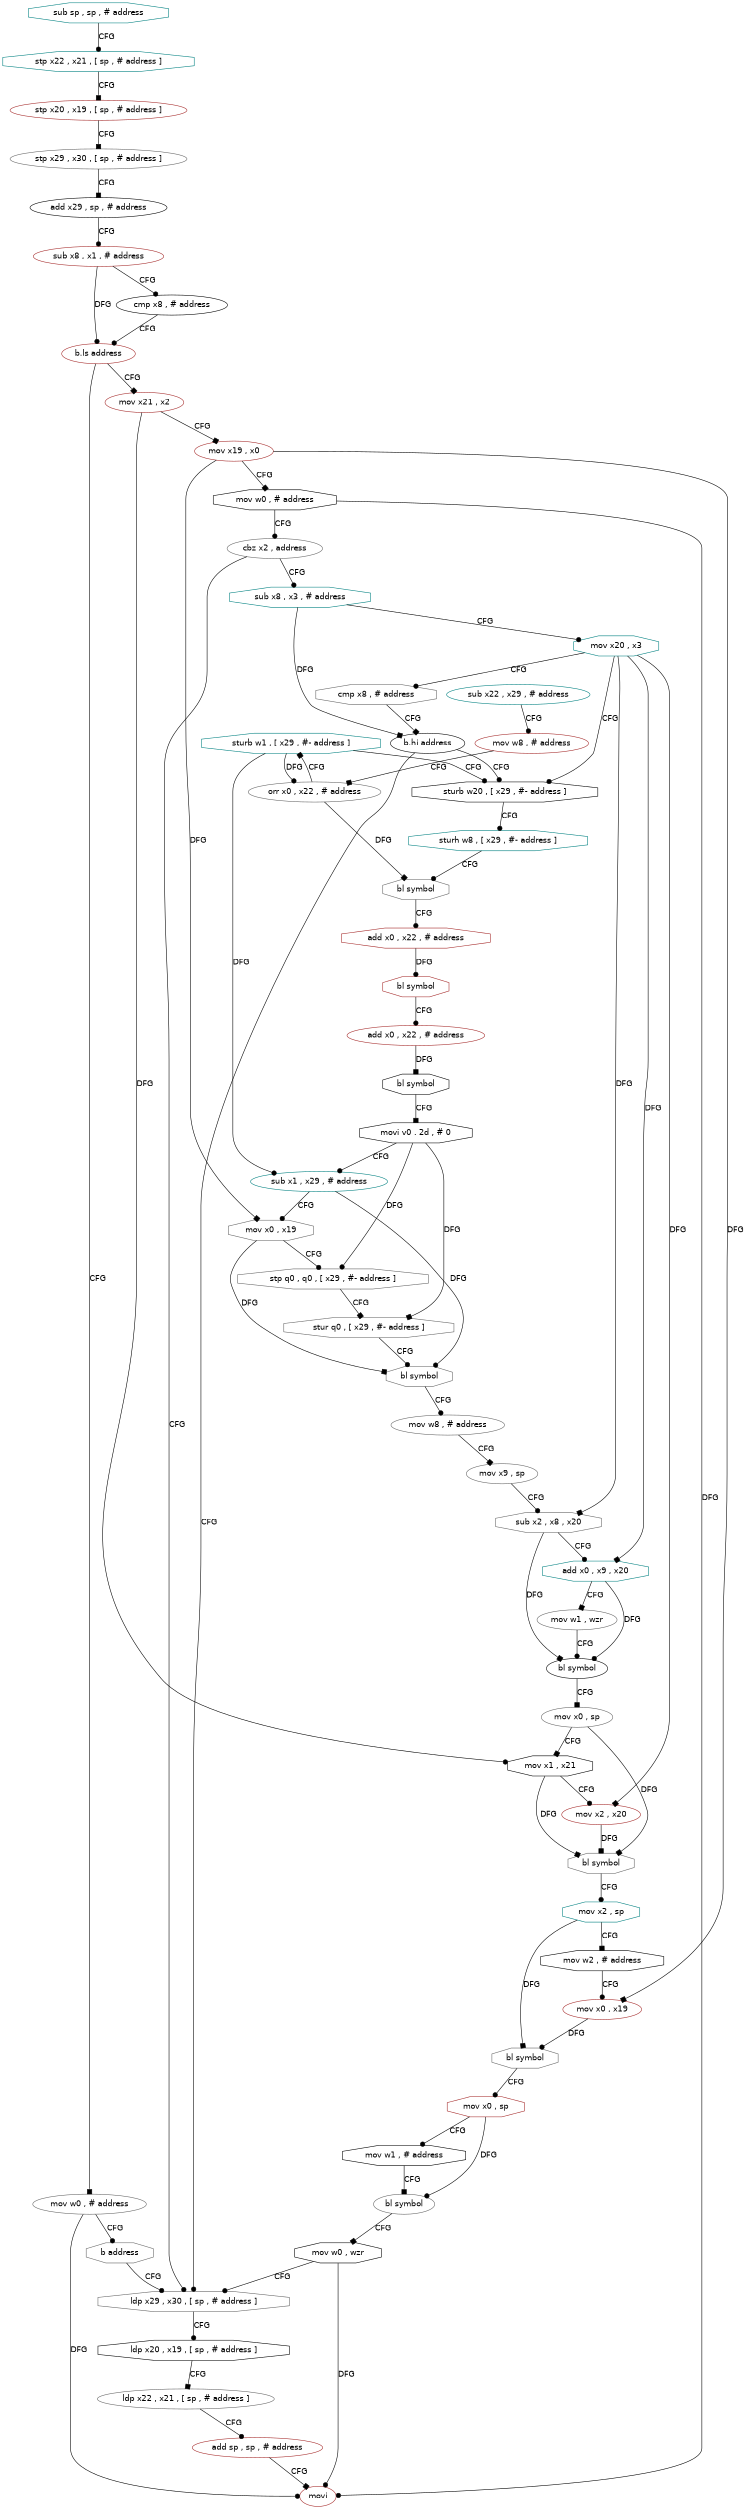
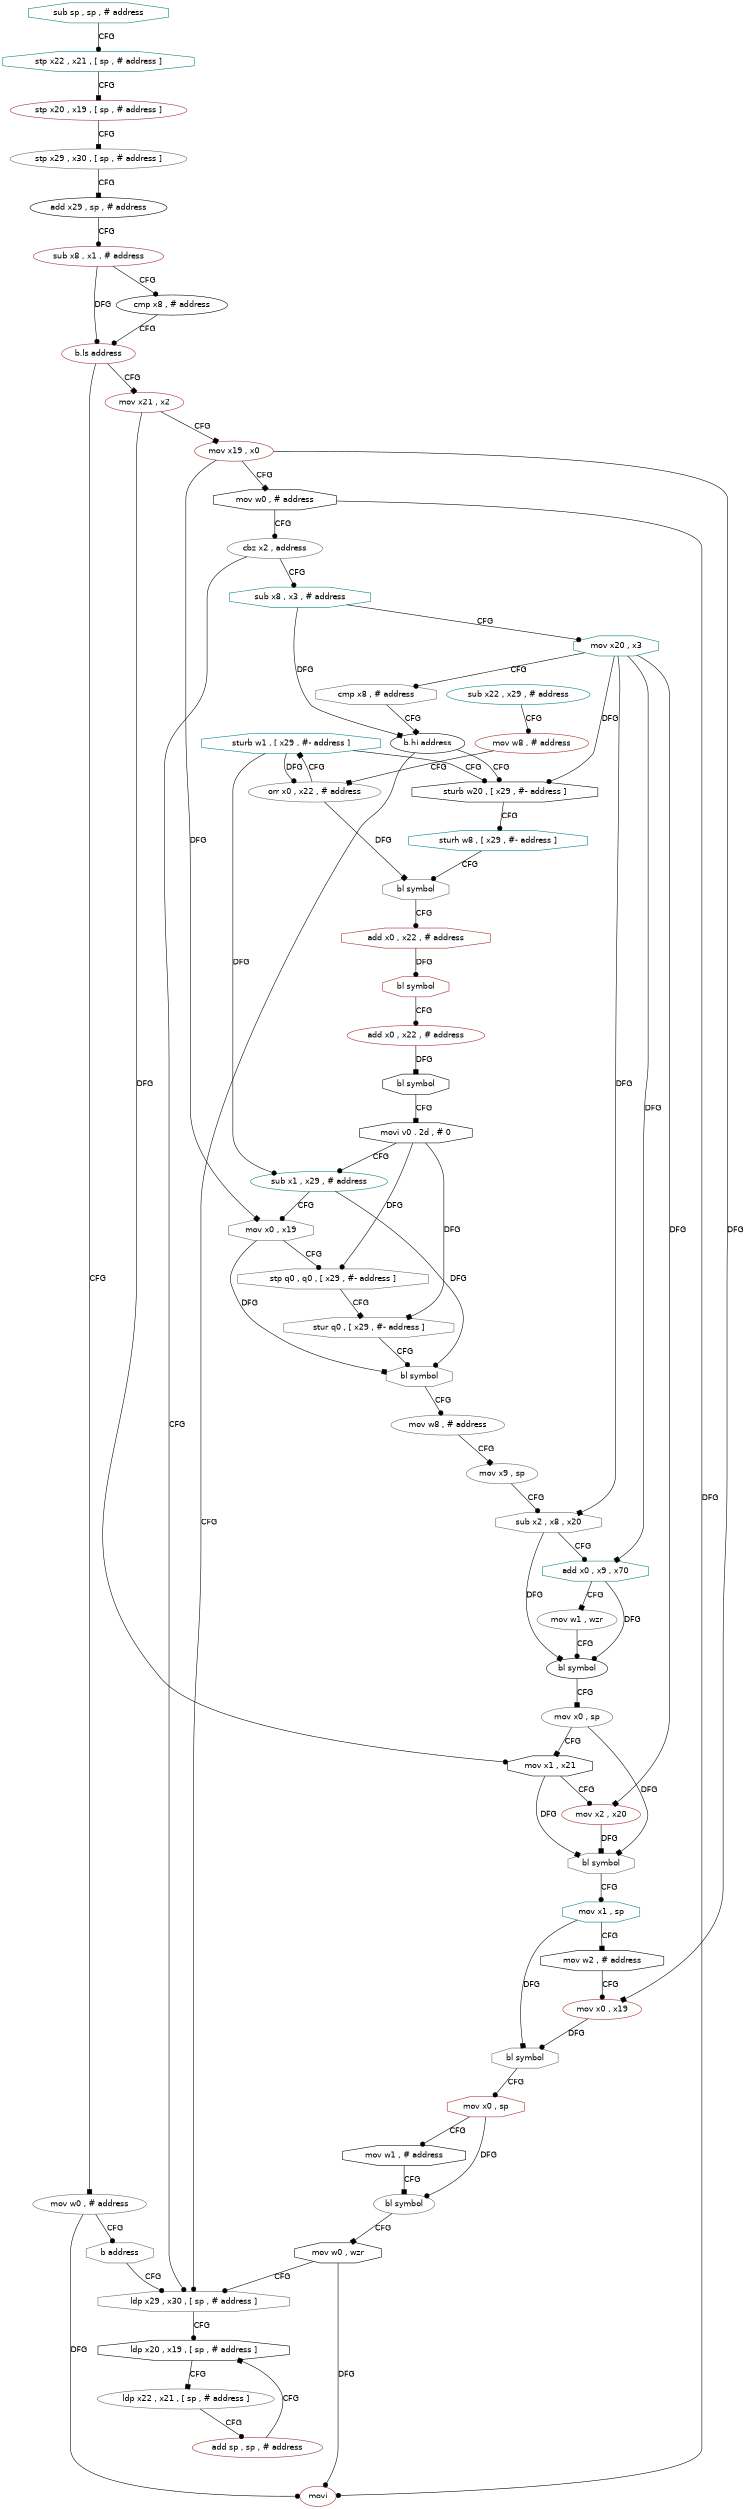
(610, 719) -> (610, 719)
(596, 1571) -> (596, 1571)
(601, 1912) -> (601, 1912)
(286, 2471) -> (281, 2393)
